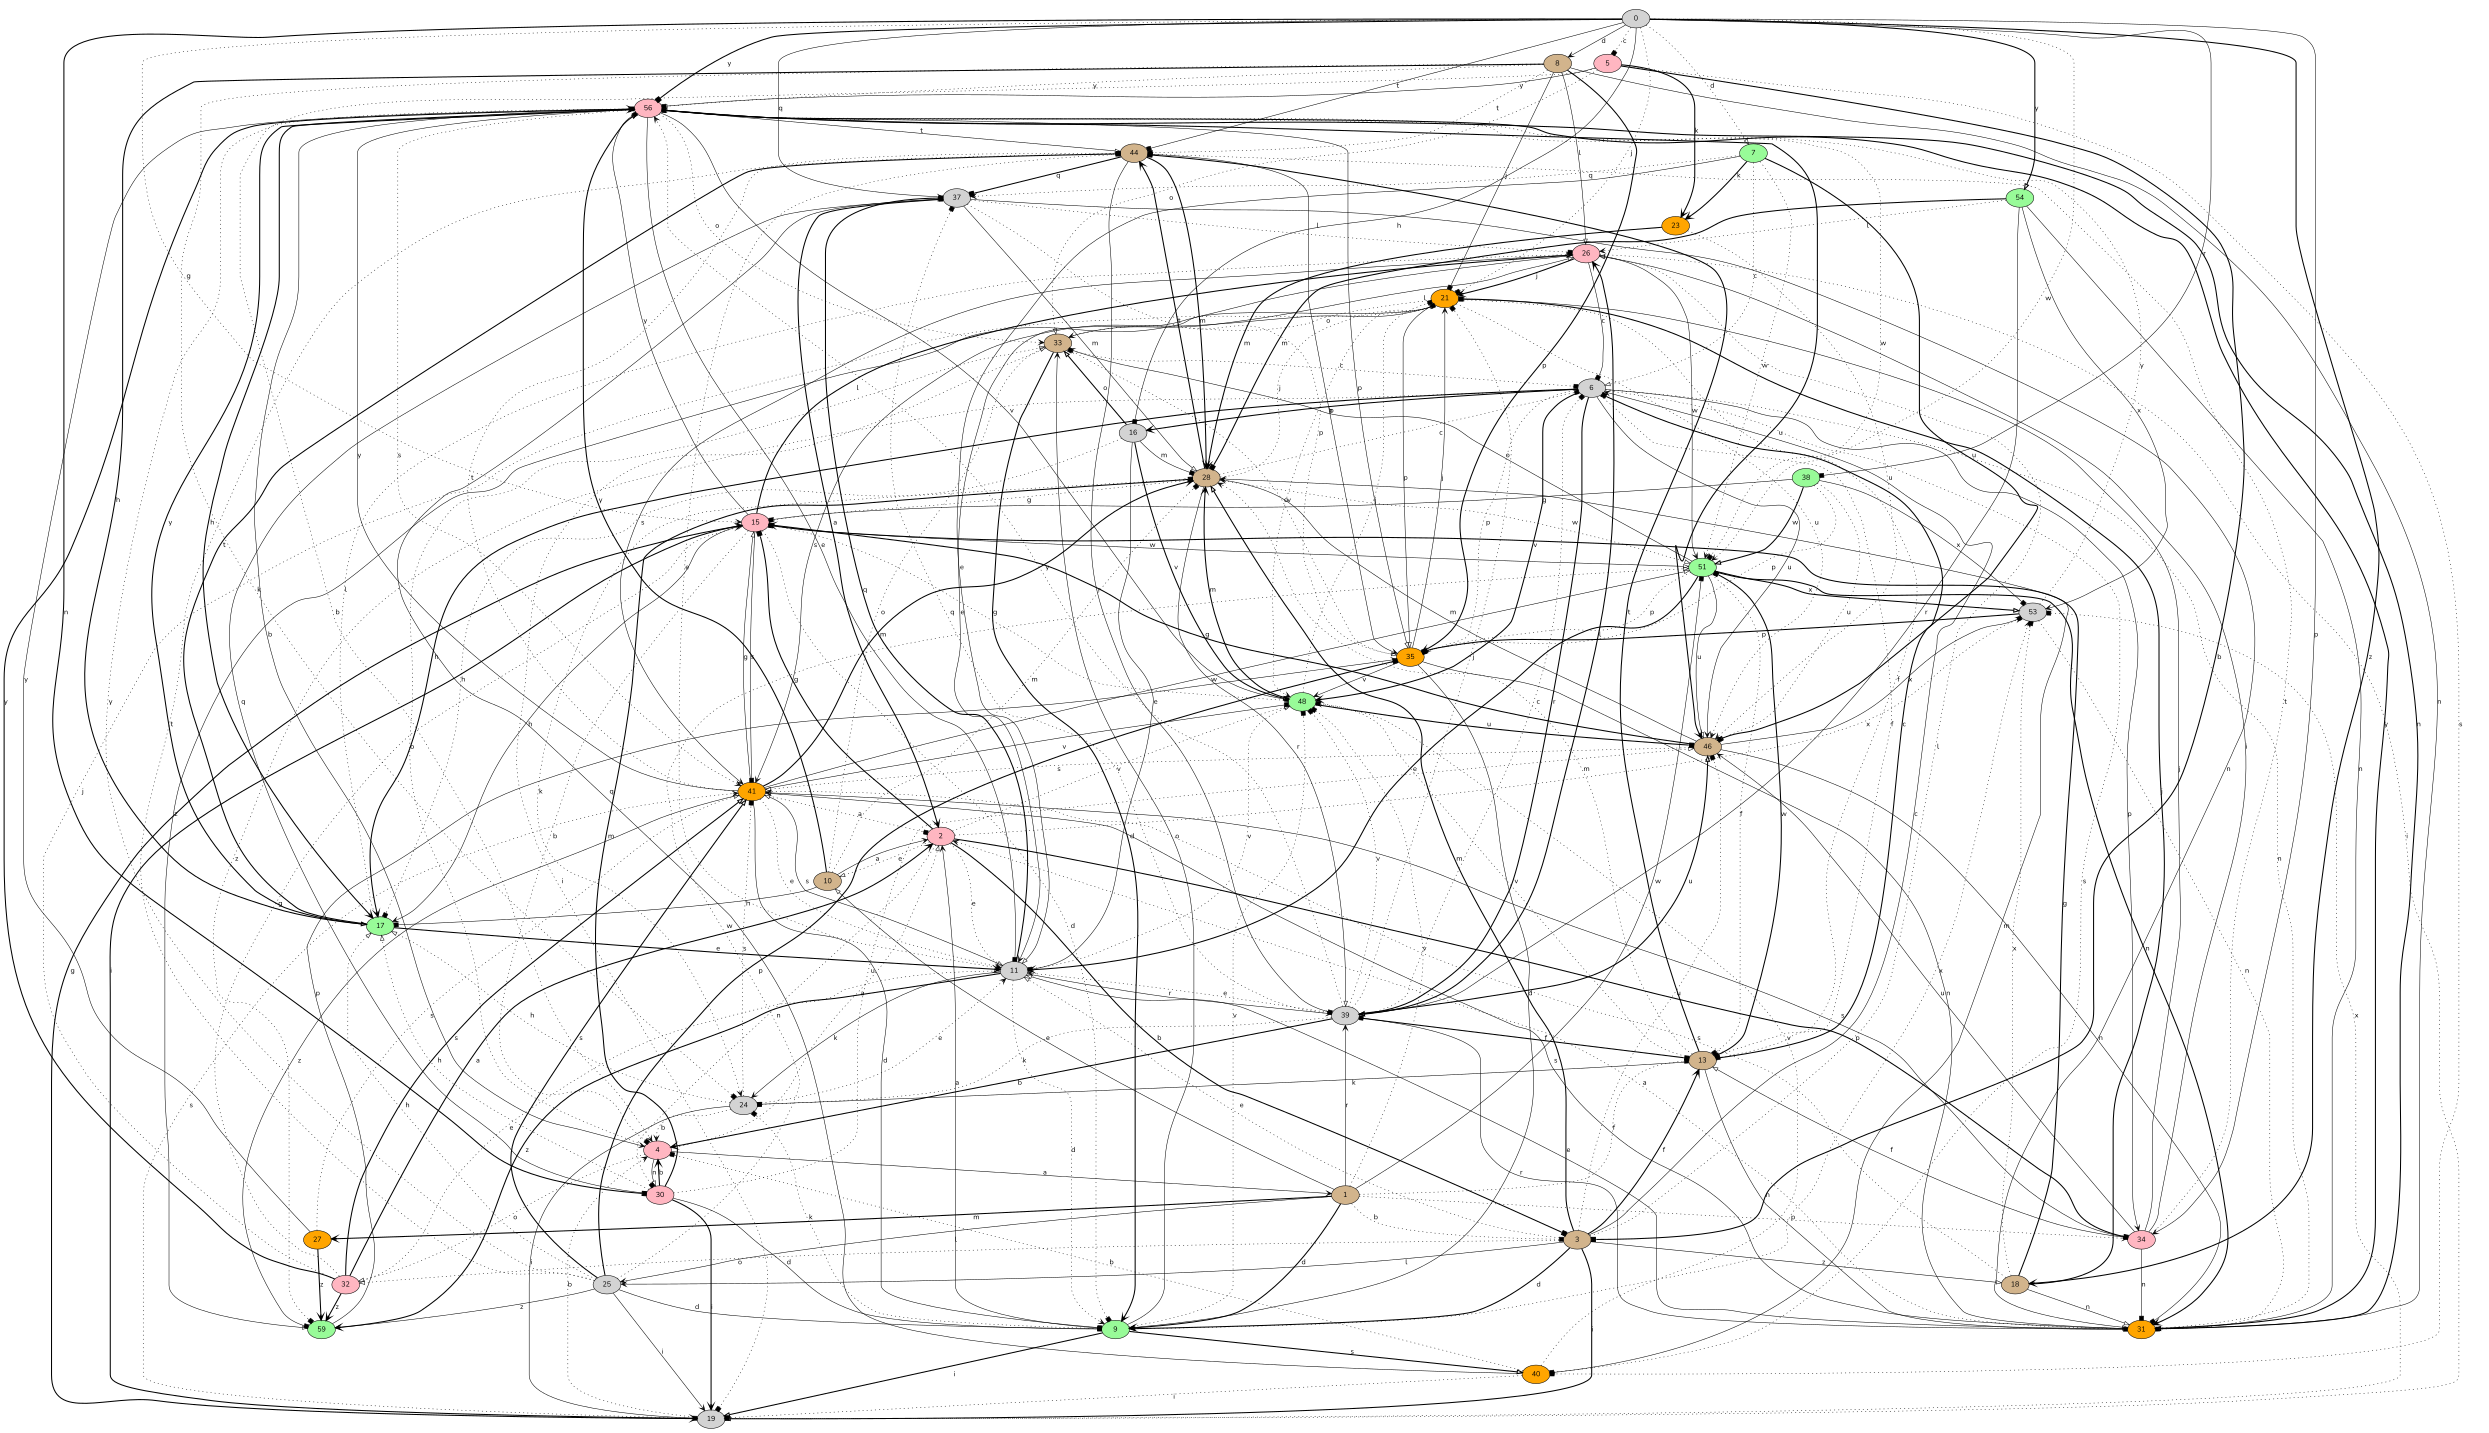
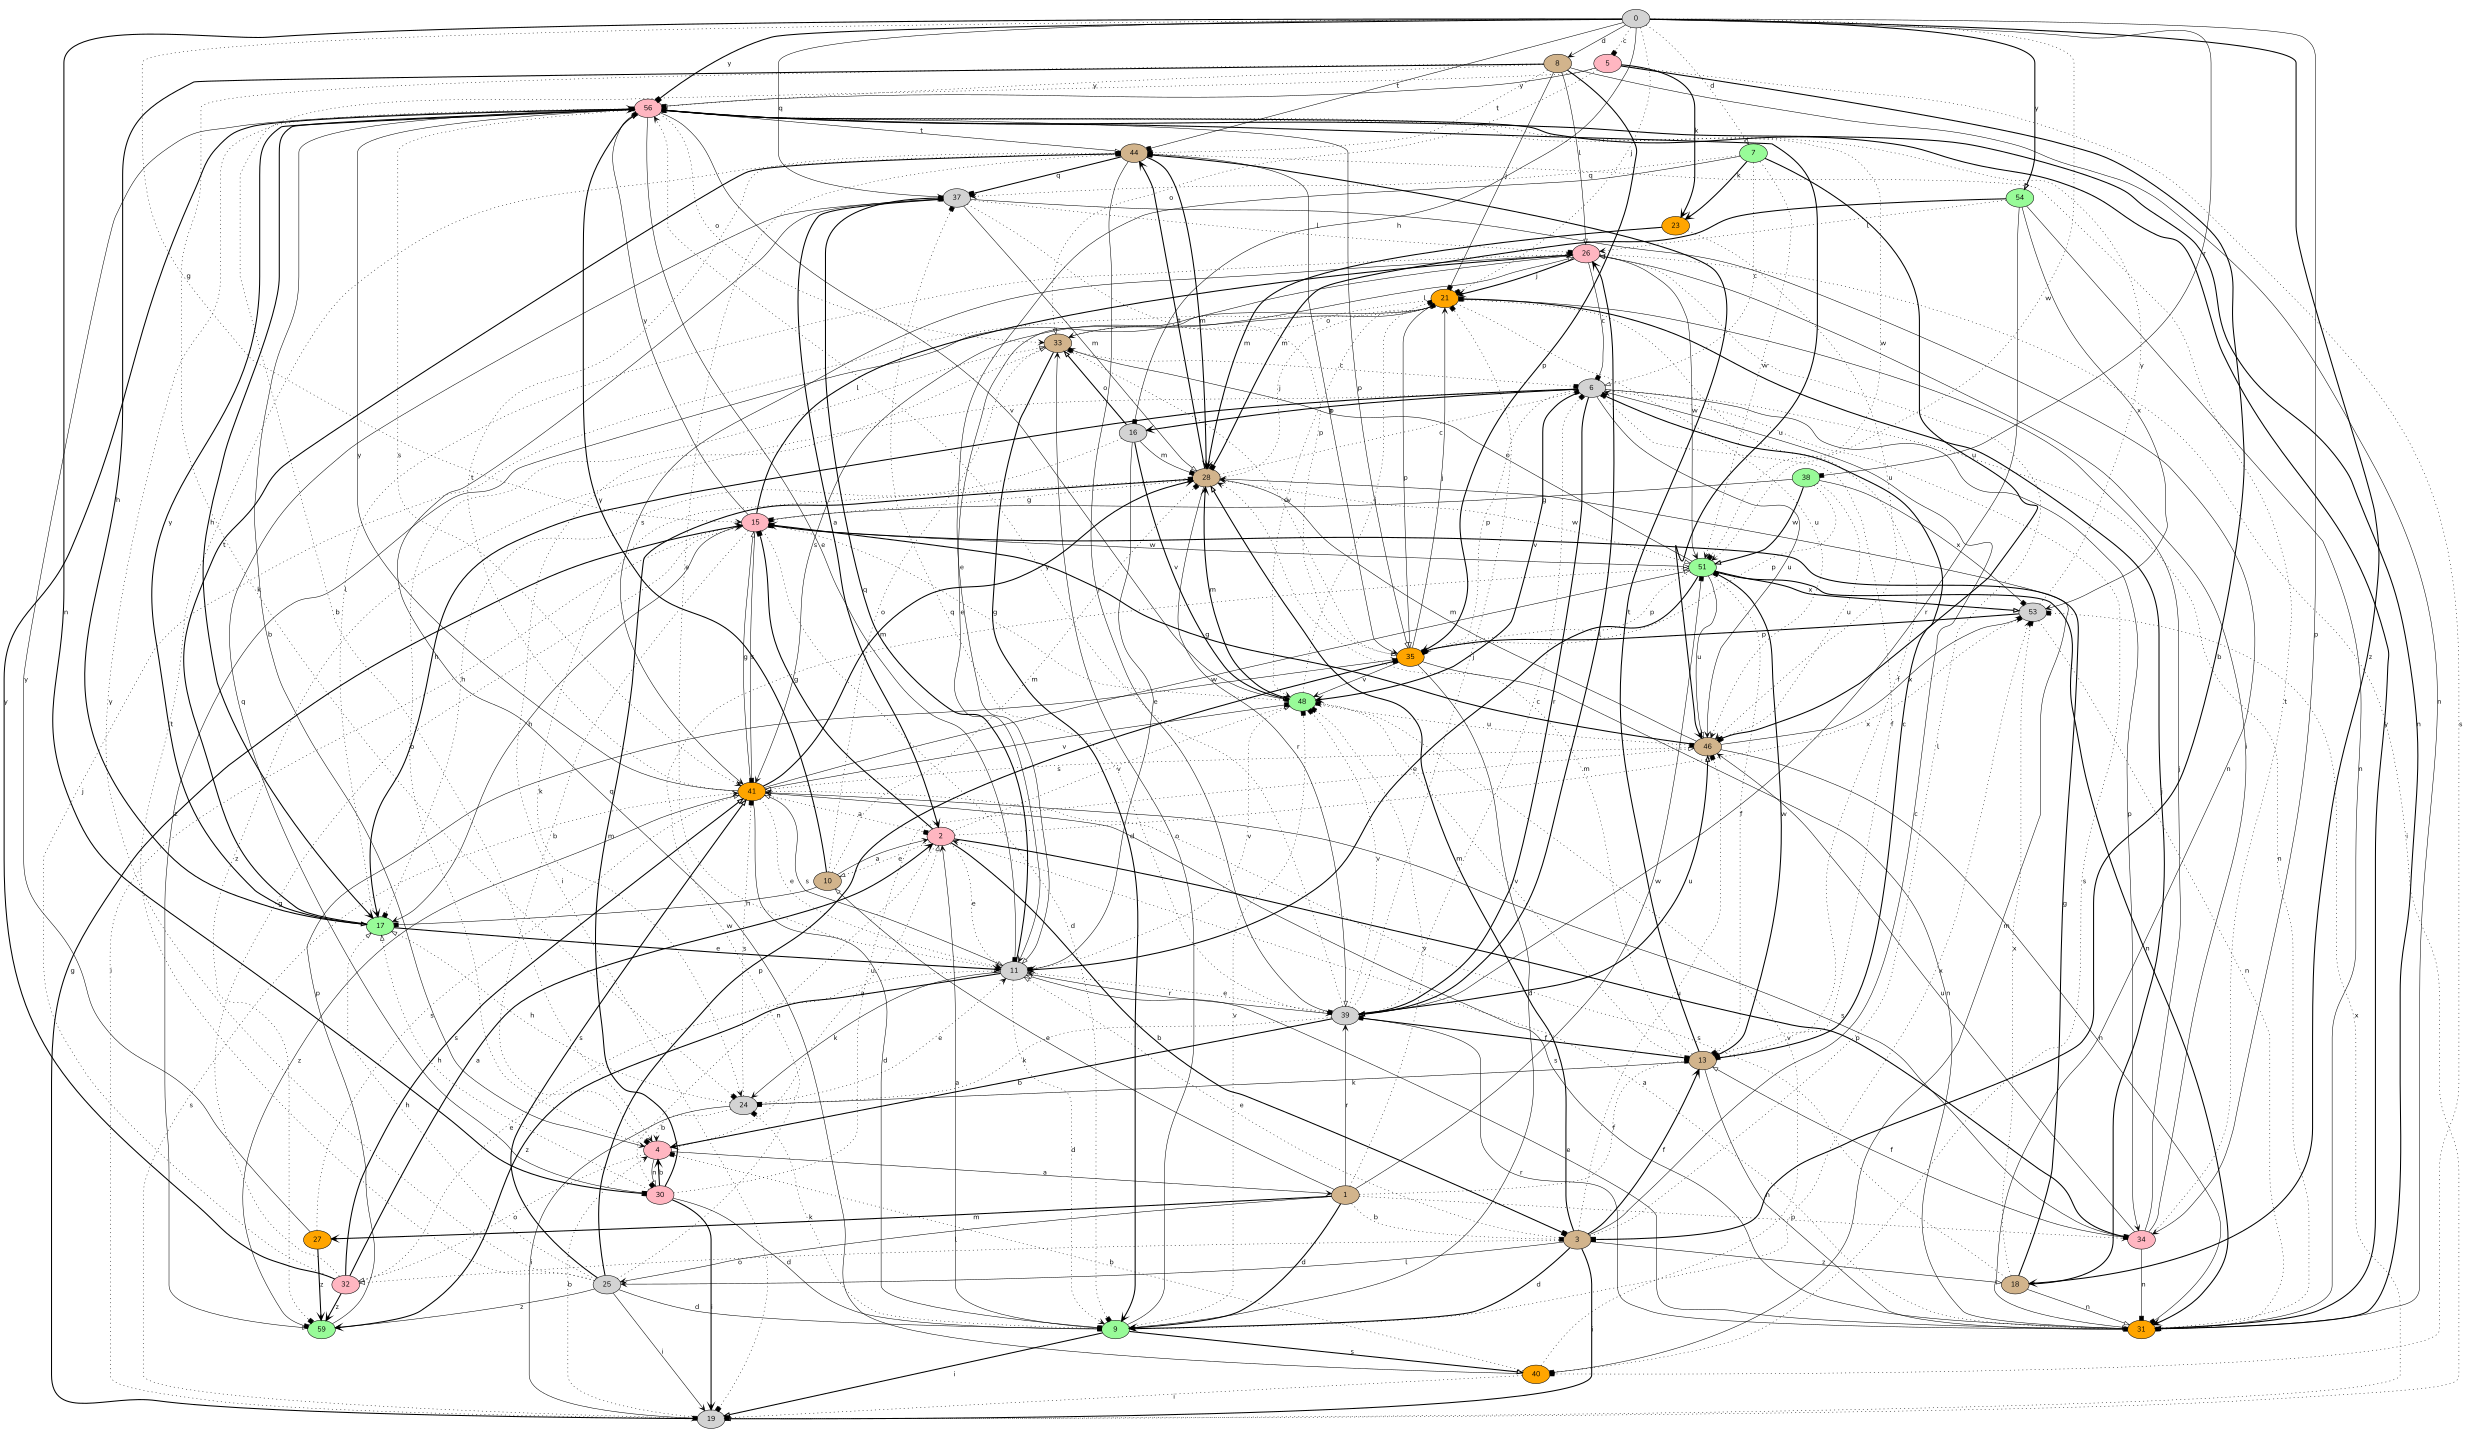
(1501, 730) -> (1501, 730)
(110, 1064) -> (110, 1064)
